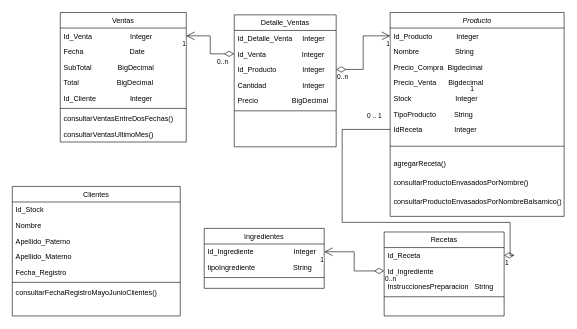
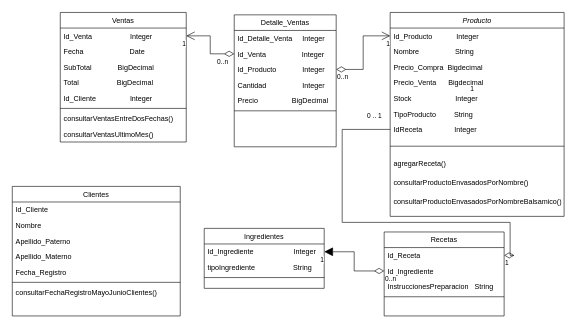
(32, 210) -> (34, 210)
(330, 252) -> (334, 252)
